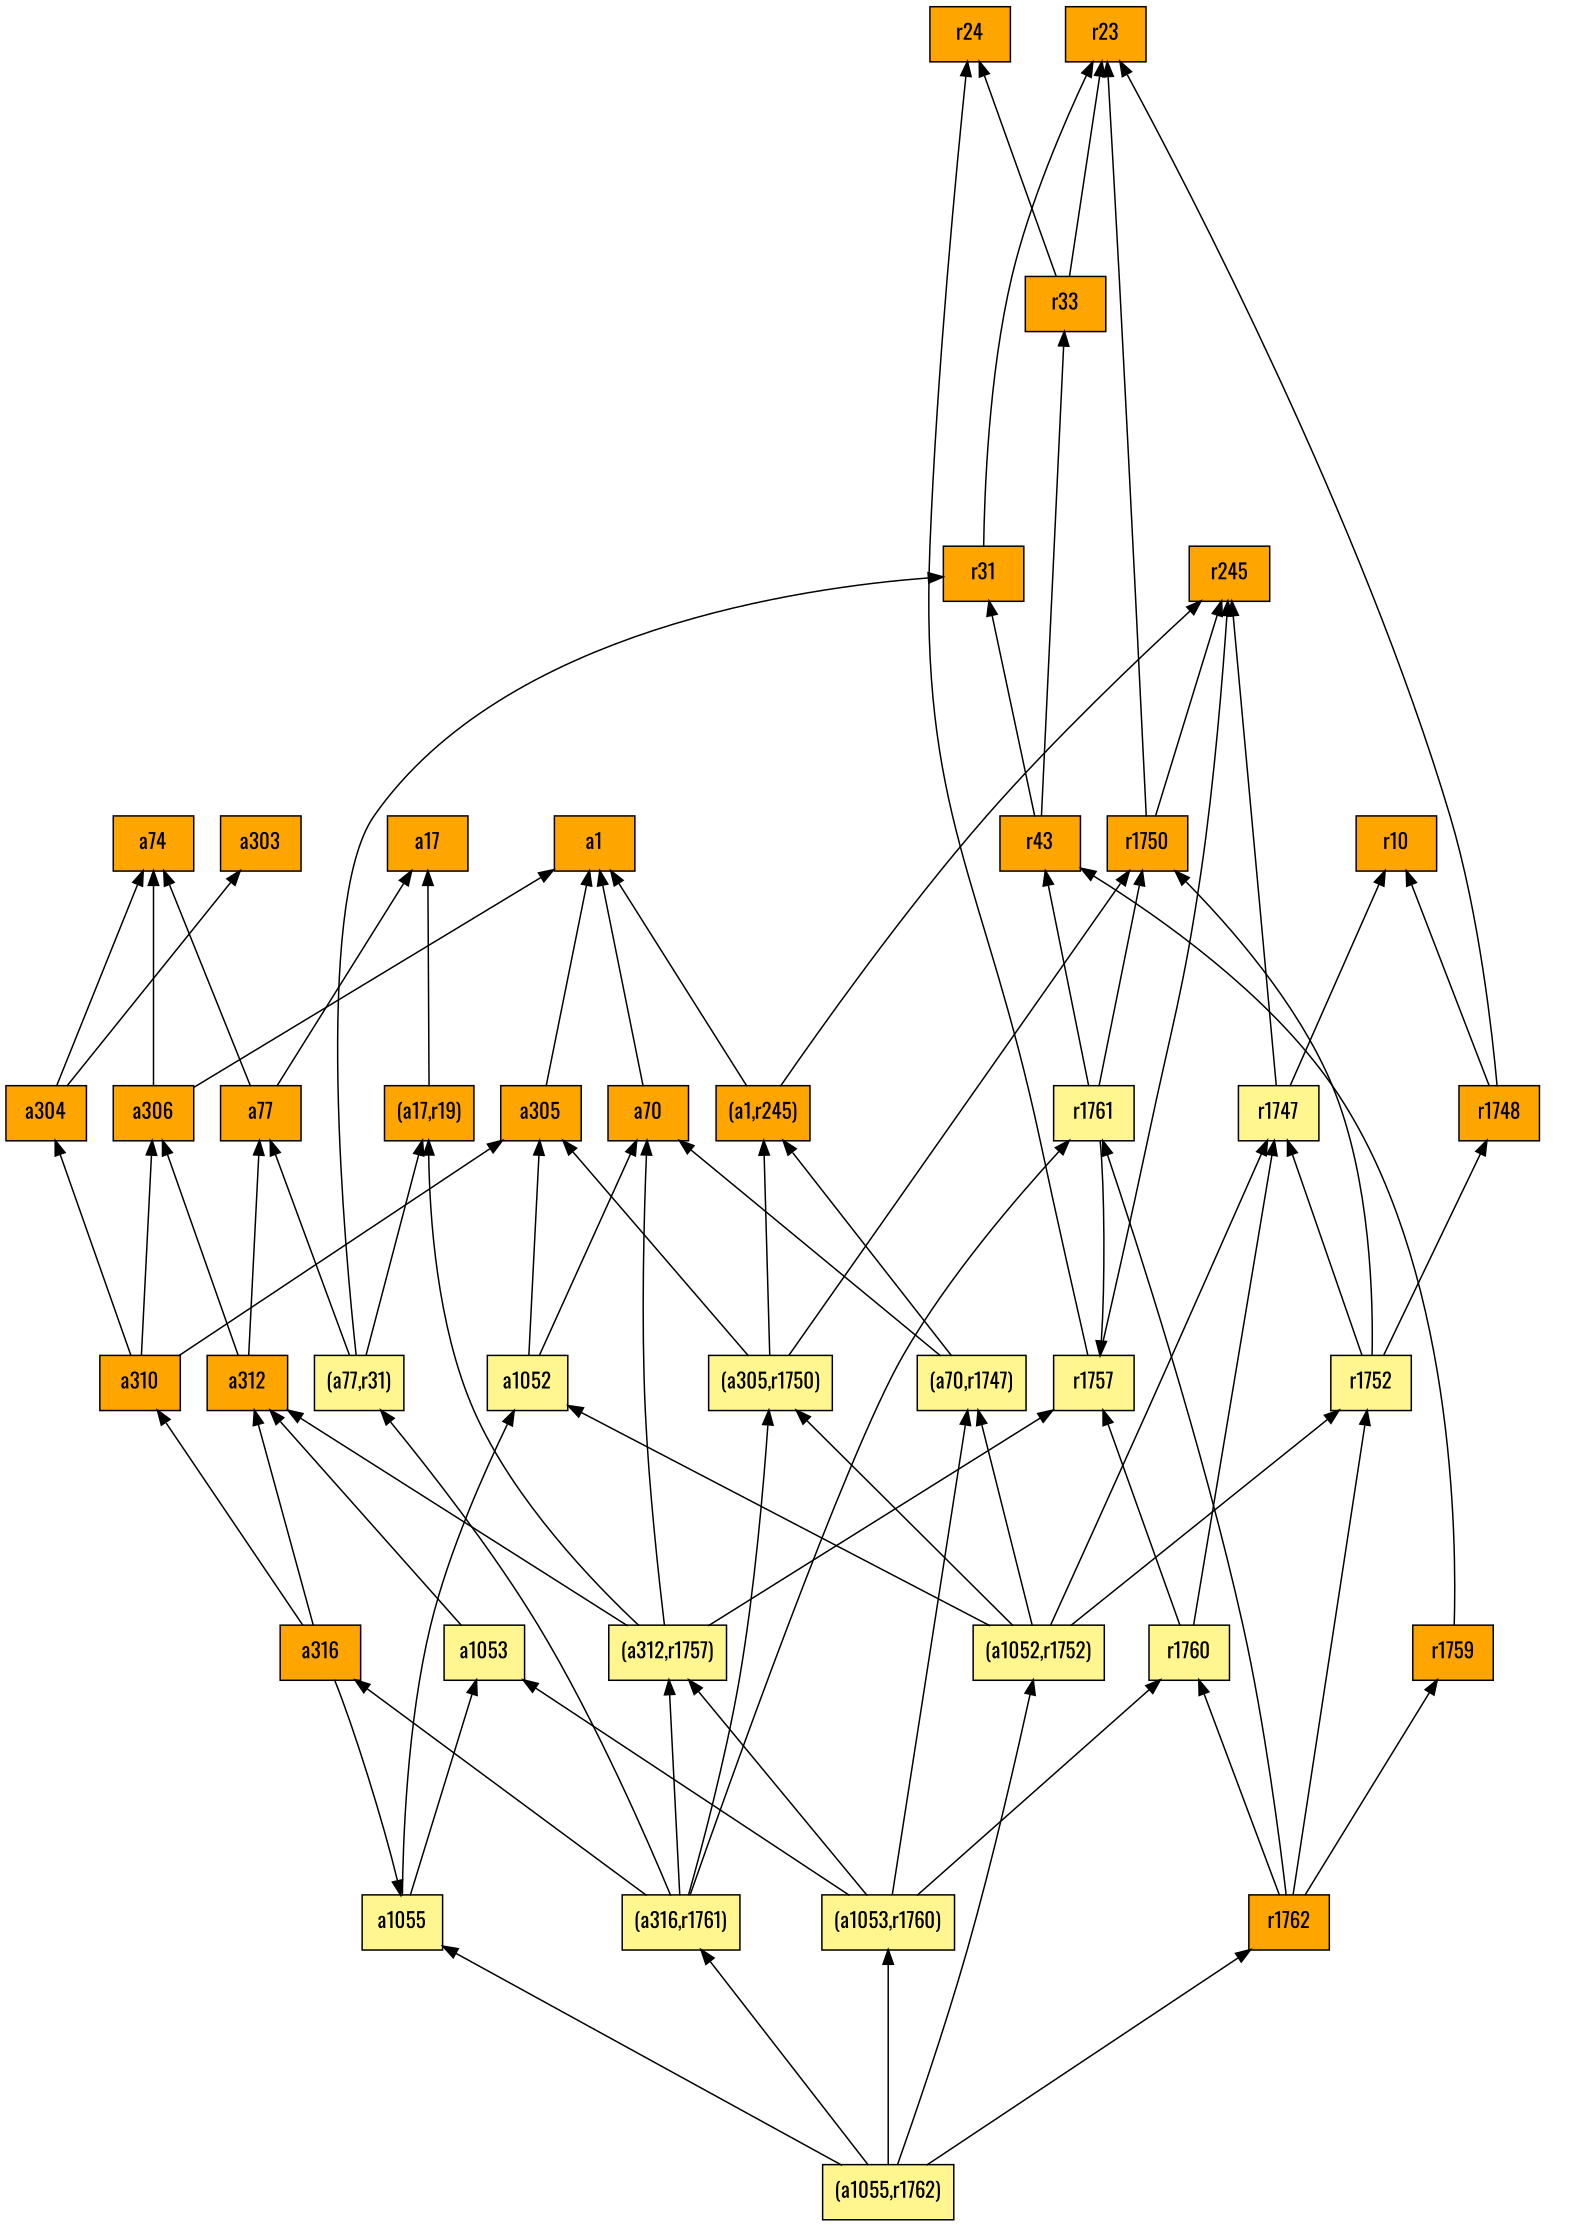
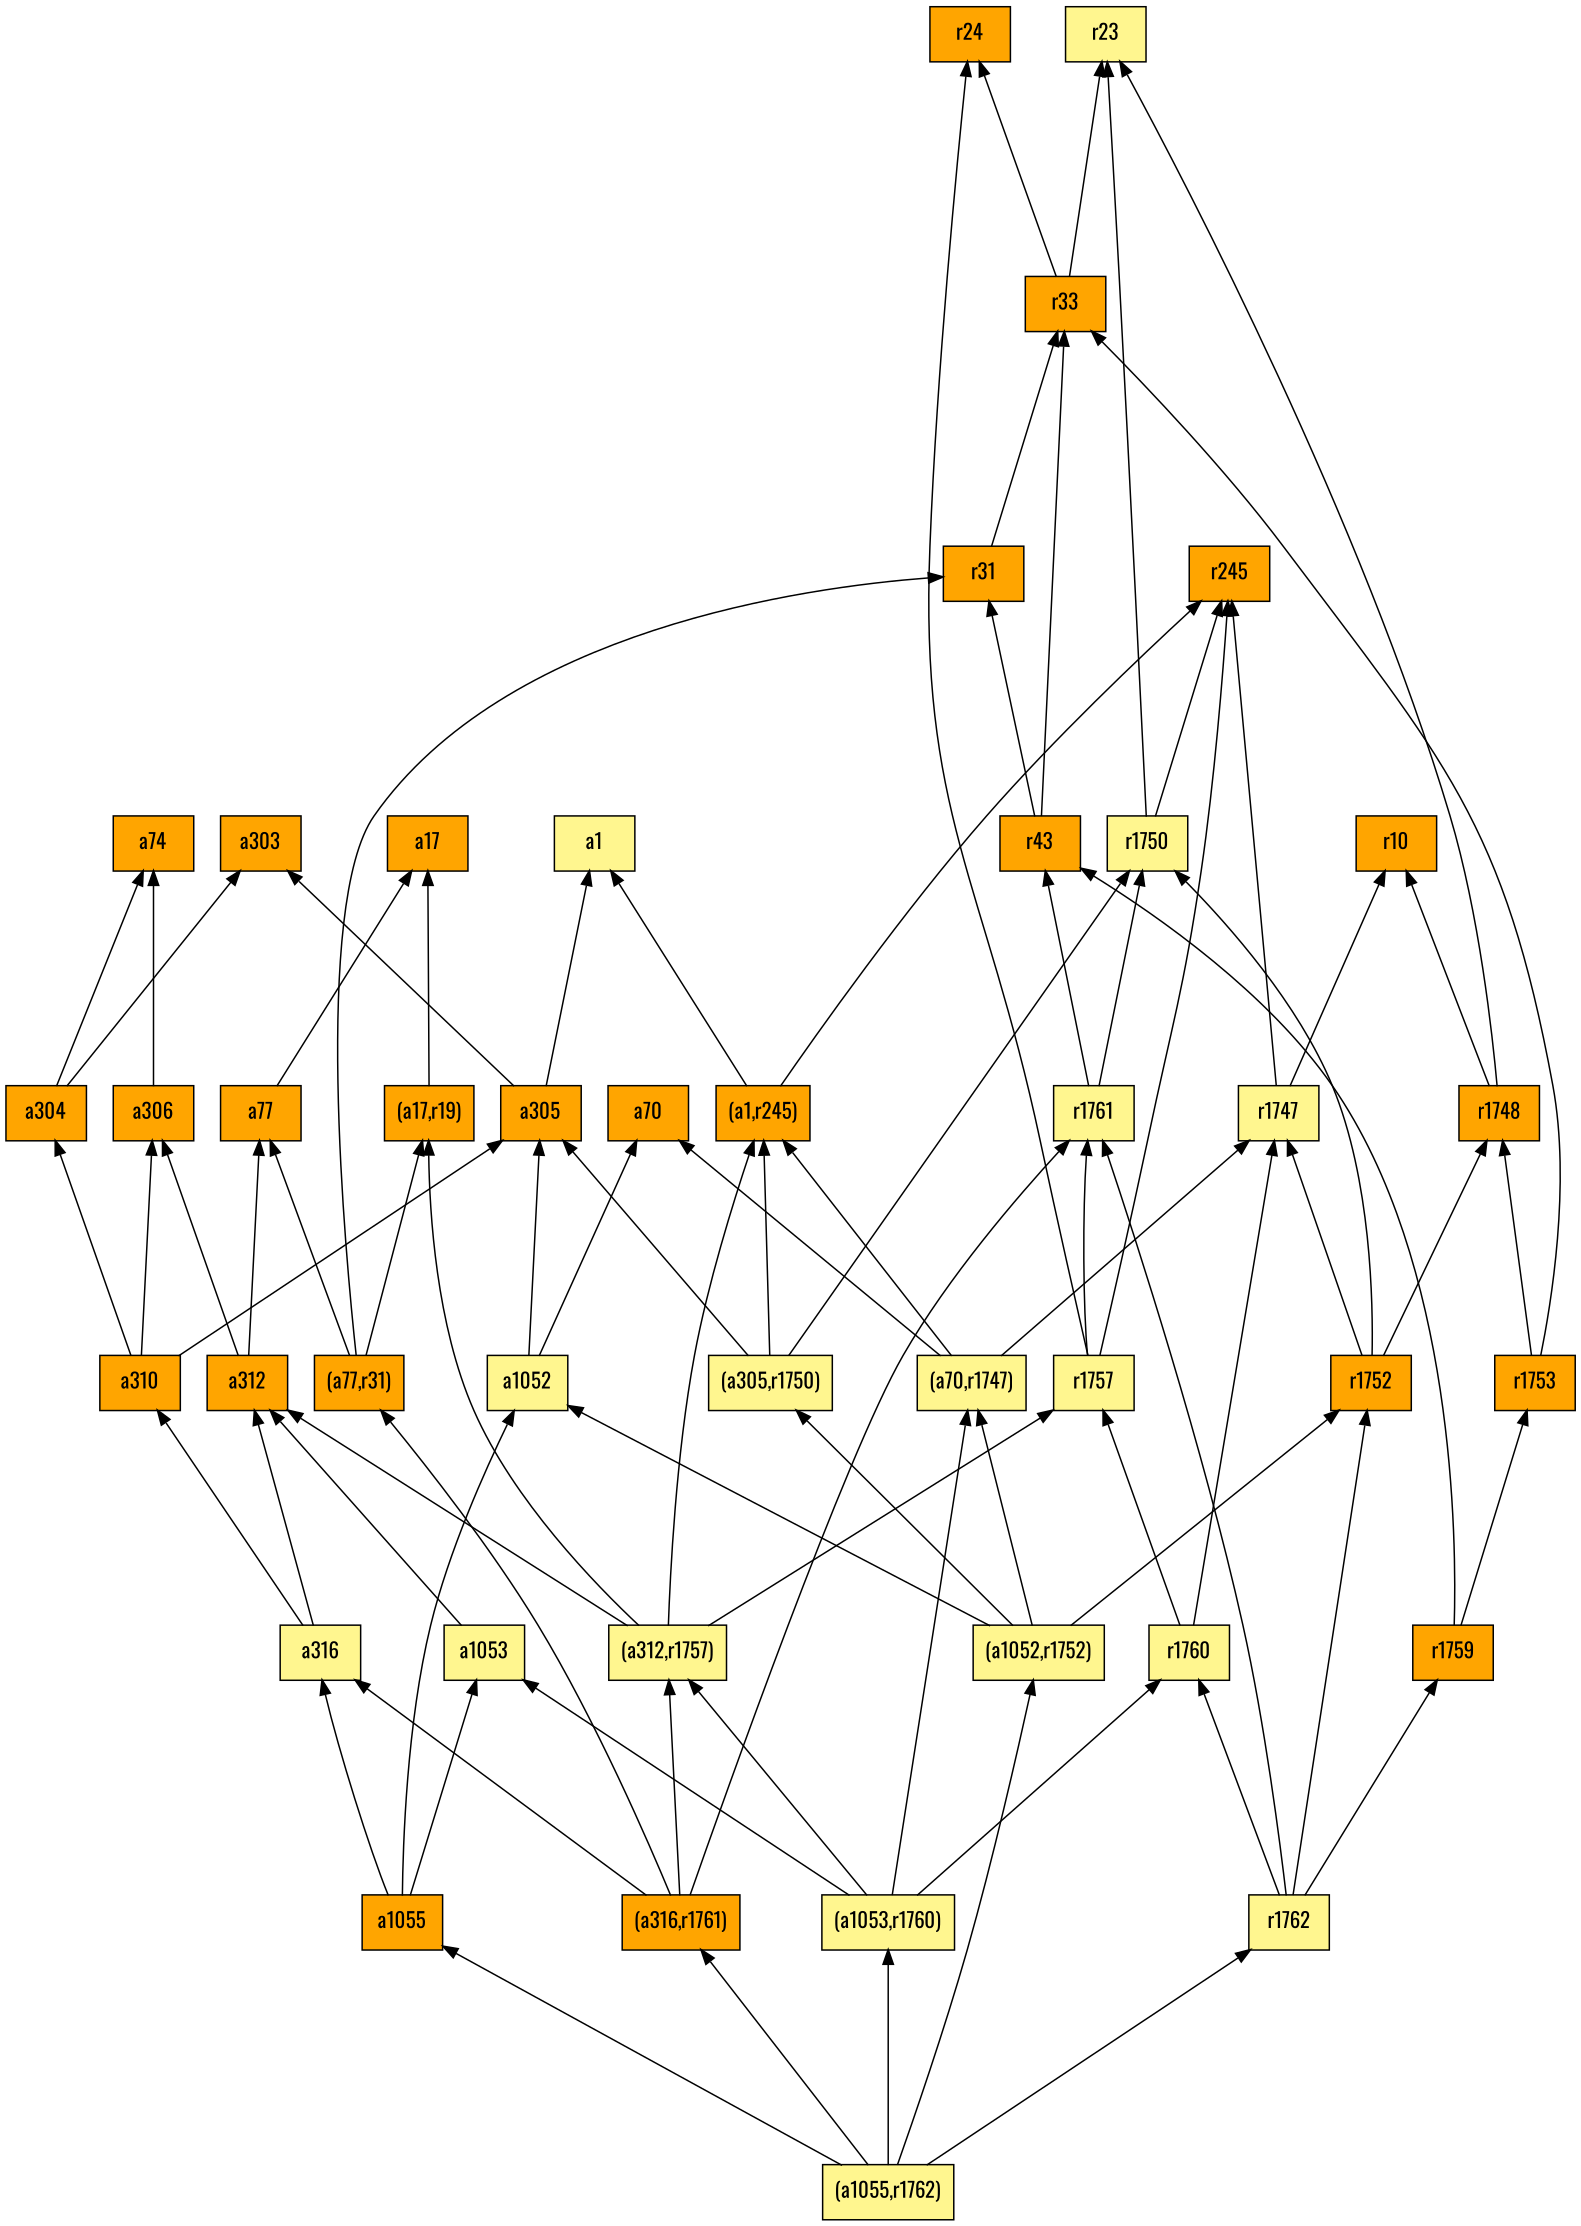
(1106, 34) -> (1106, 34)
(1006, 305) -> (1022, 446)
(595, 843) -> (595, 843)
(1148, 843) -> (1148, 843)
(367, 982) -> none
none -> (407, 984)
(210, 986) -> none
(623, 986) -> none
(1104, 1240) -> (1084, 1256)
(359, 1383) -> (359, 1383)
(1371, 1383) -> (1371, 1383)
none -> (1535, 1383)
(1157, 1390) -> (1108, 1263)
(645, 1391) -> (689, 1387)
(320, 1653) -> (320, 1653)
(742, 1663) -> none
(369, 1779) -> (354, 1796)
(402, 1922) -> (402, 1922)
(681, 1922) -> (681, 1922)
(1289, 1922) -> (1289, 1922)
